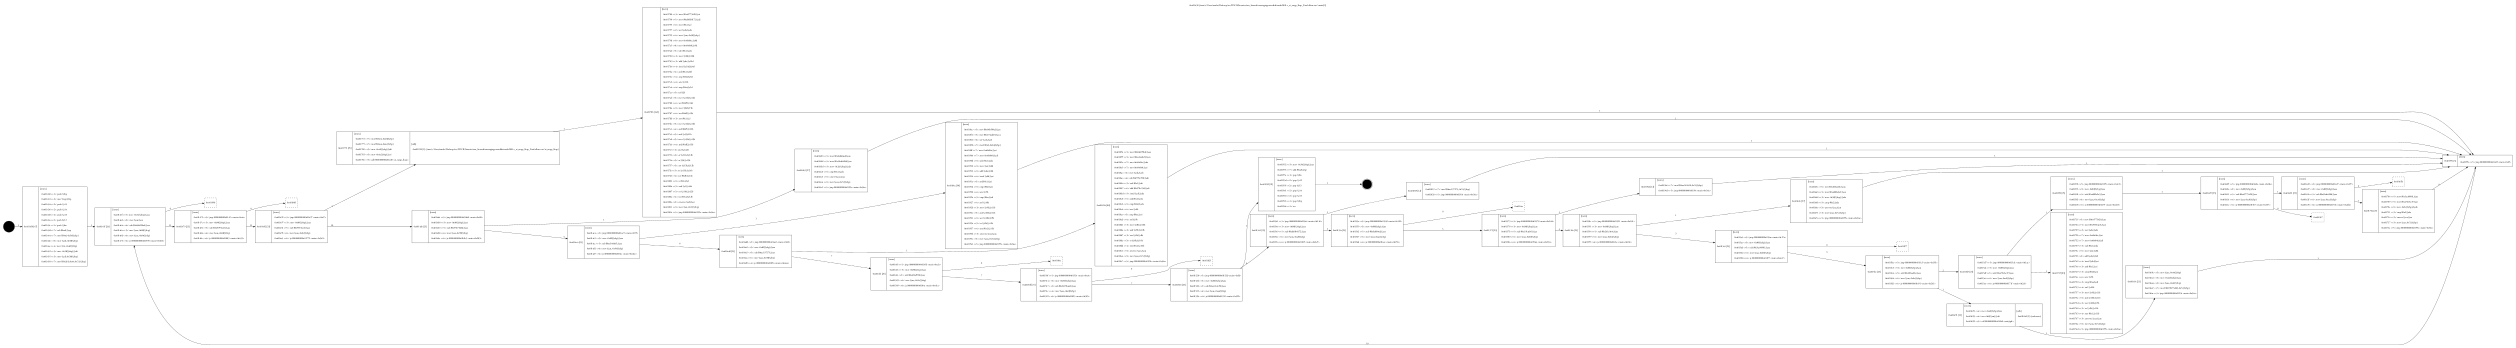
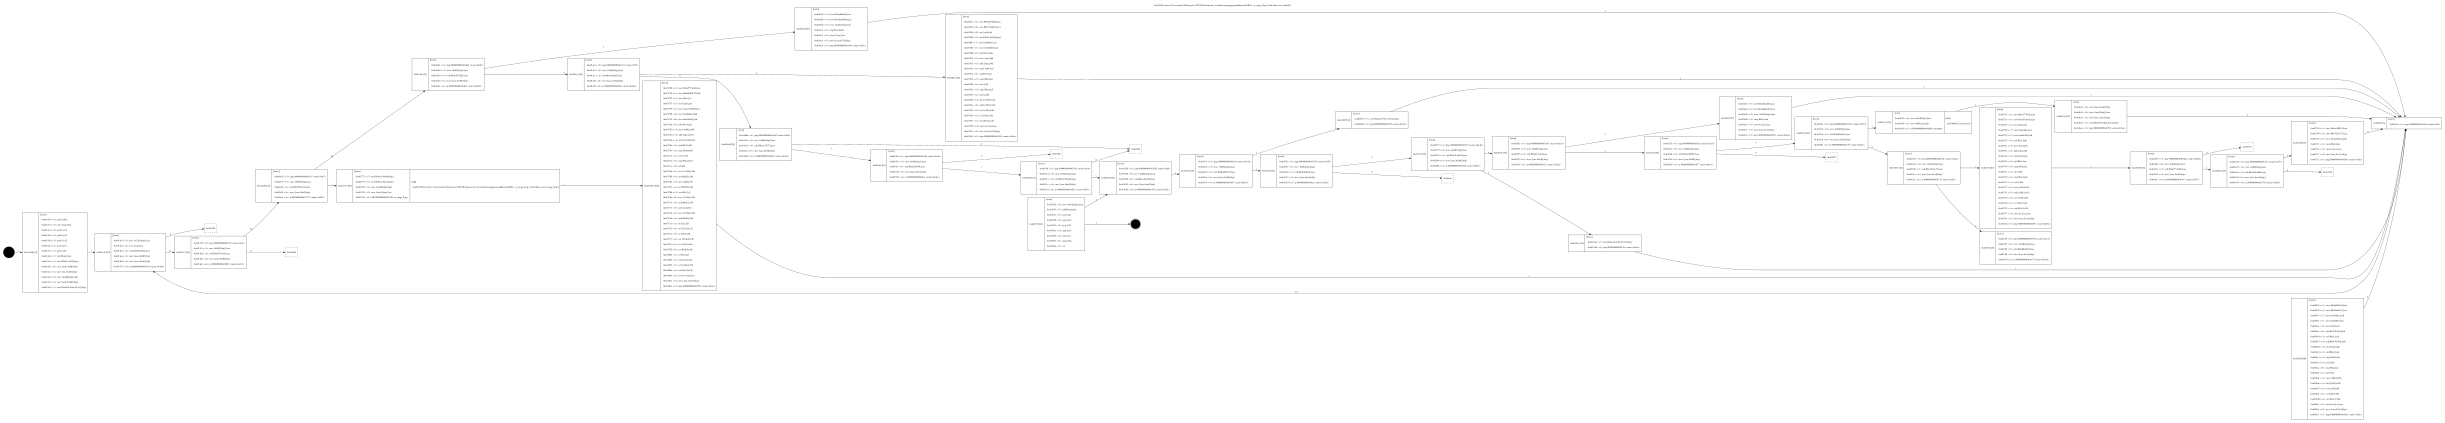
(2161, 193) -> (2090, 168)
(1247, 235) -> (1095, 201)
(945, 252) -> (960, 146)
